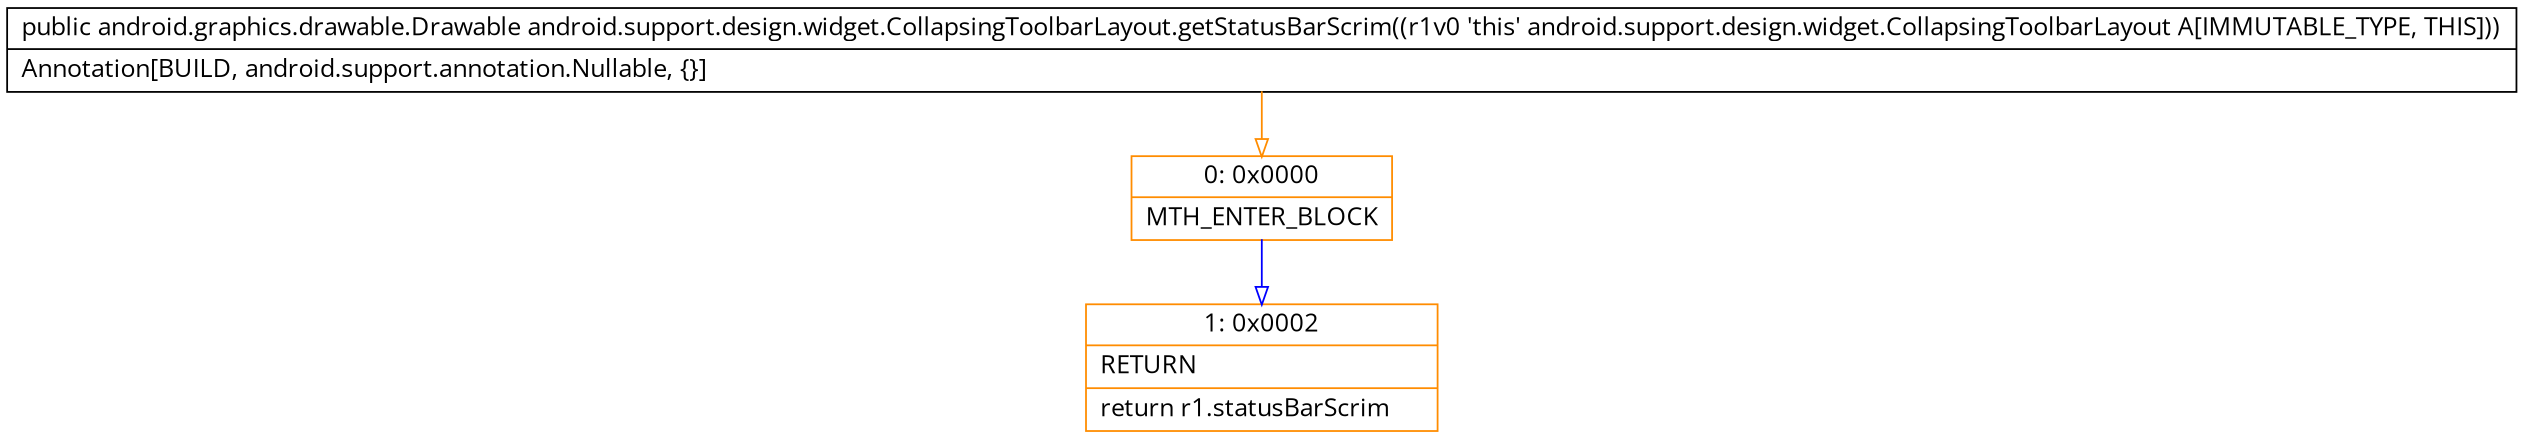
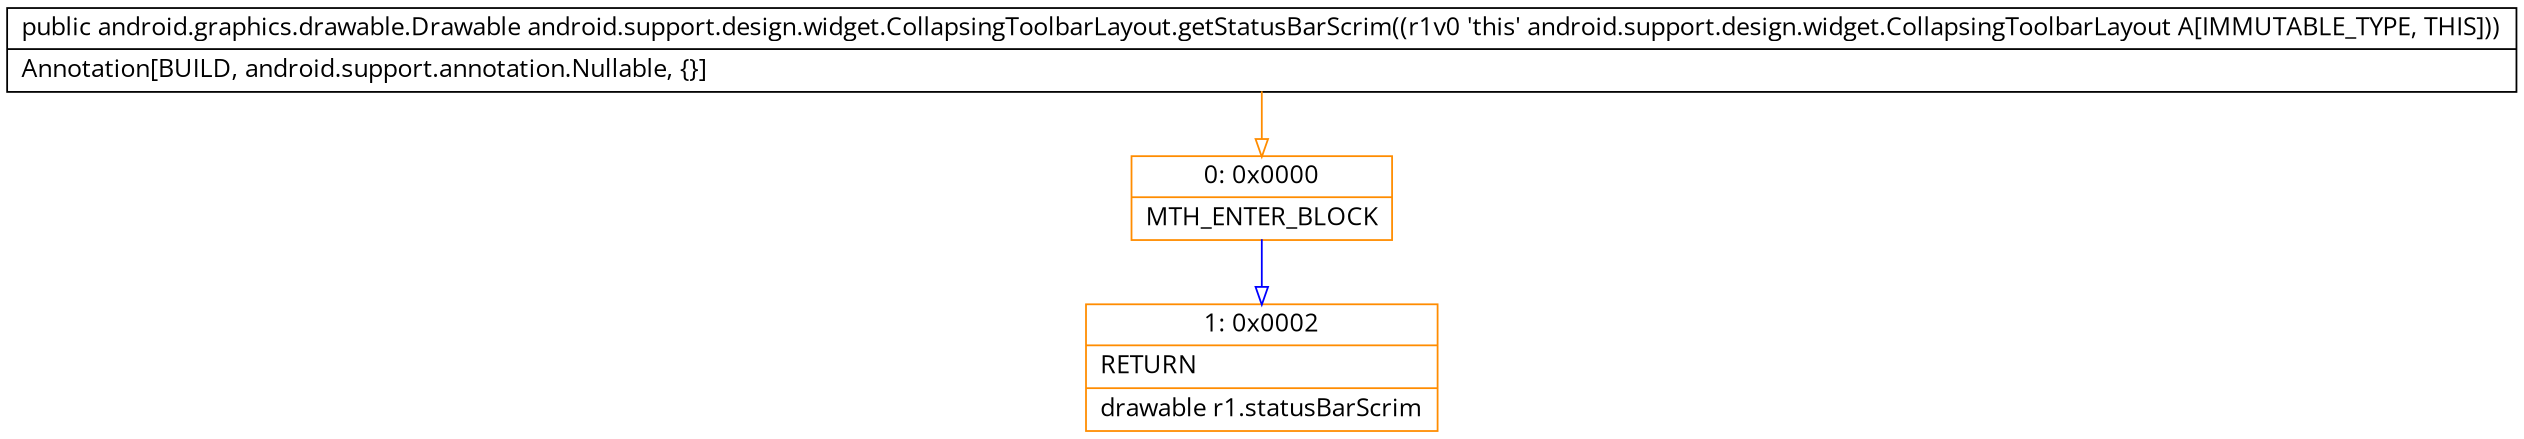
(1246, 409) -> (1262, 409)
